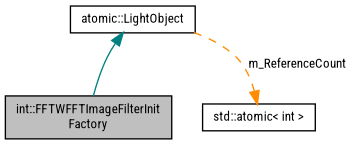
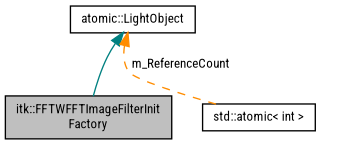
(232, 53) -> (159, 86)
(89, 117) -> (89, 117)
